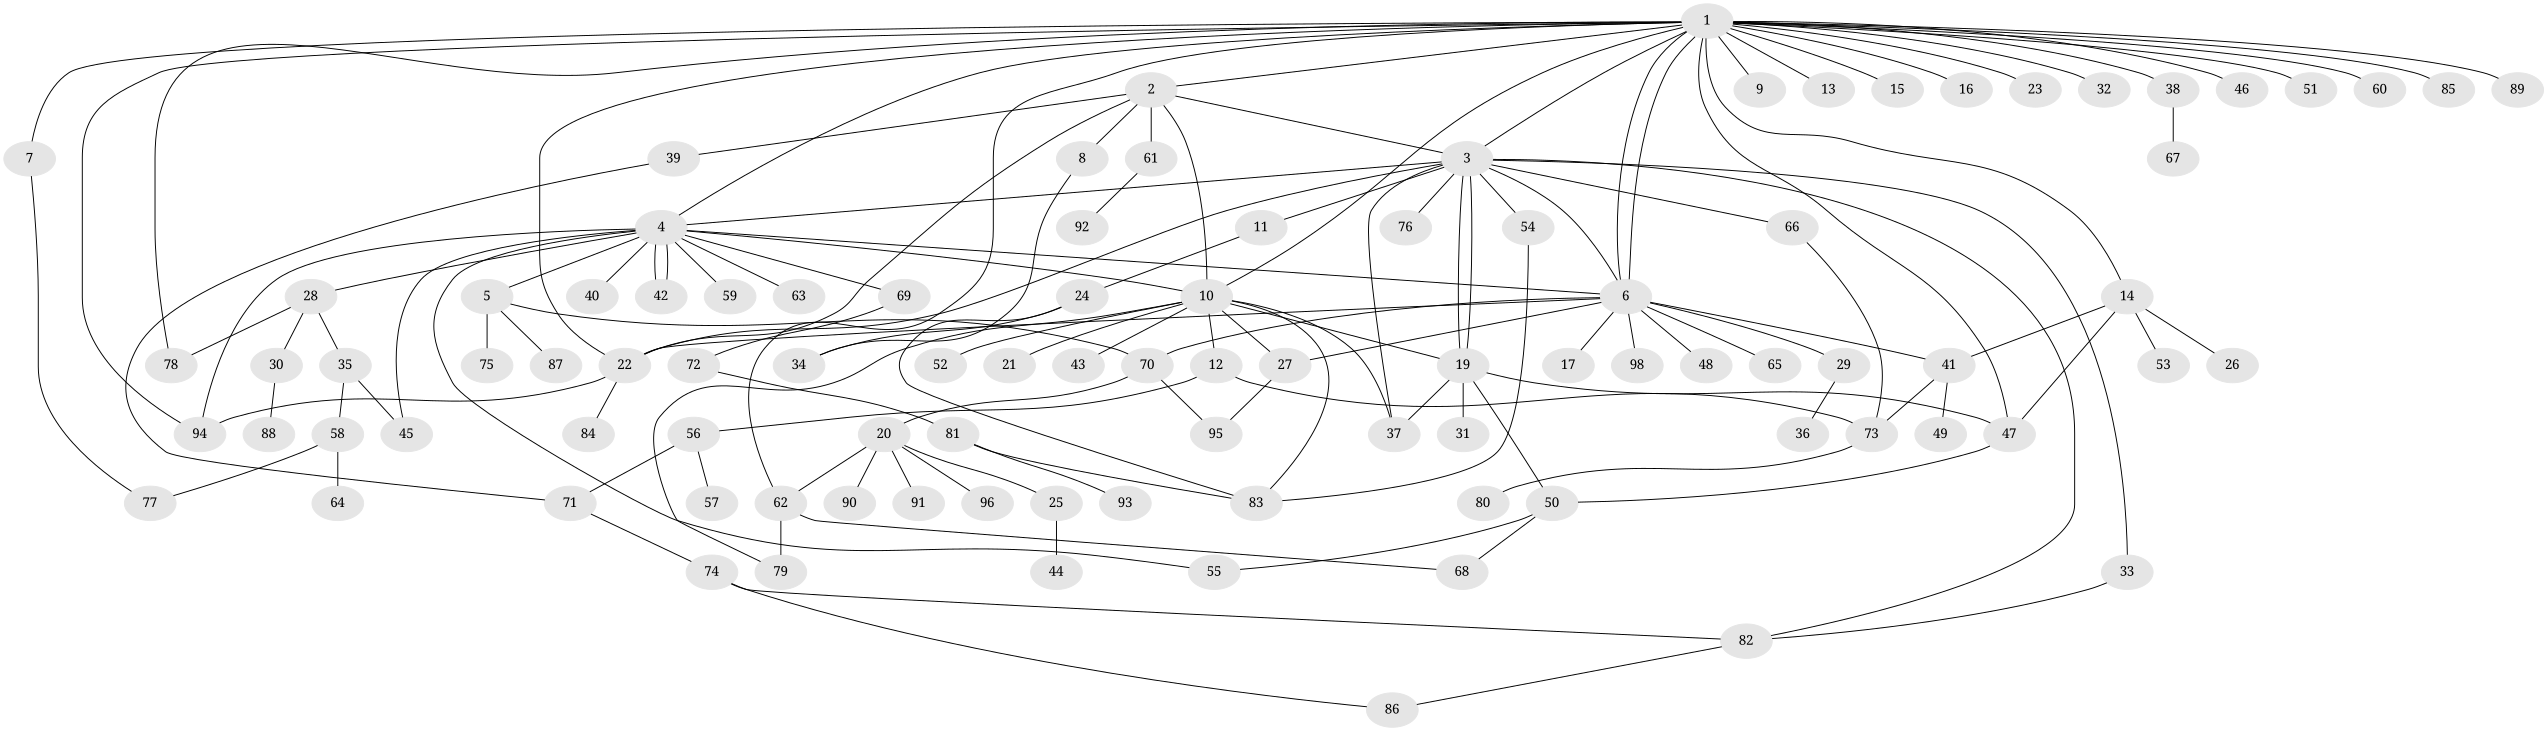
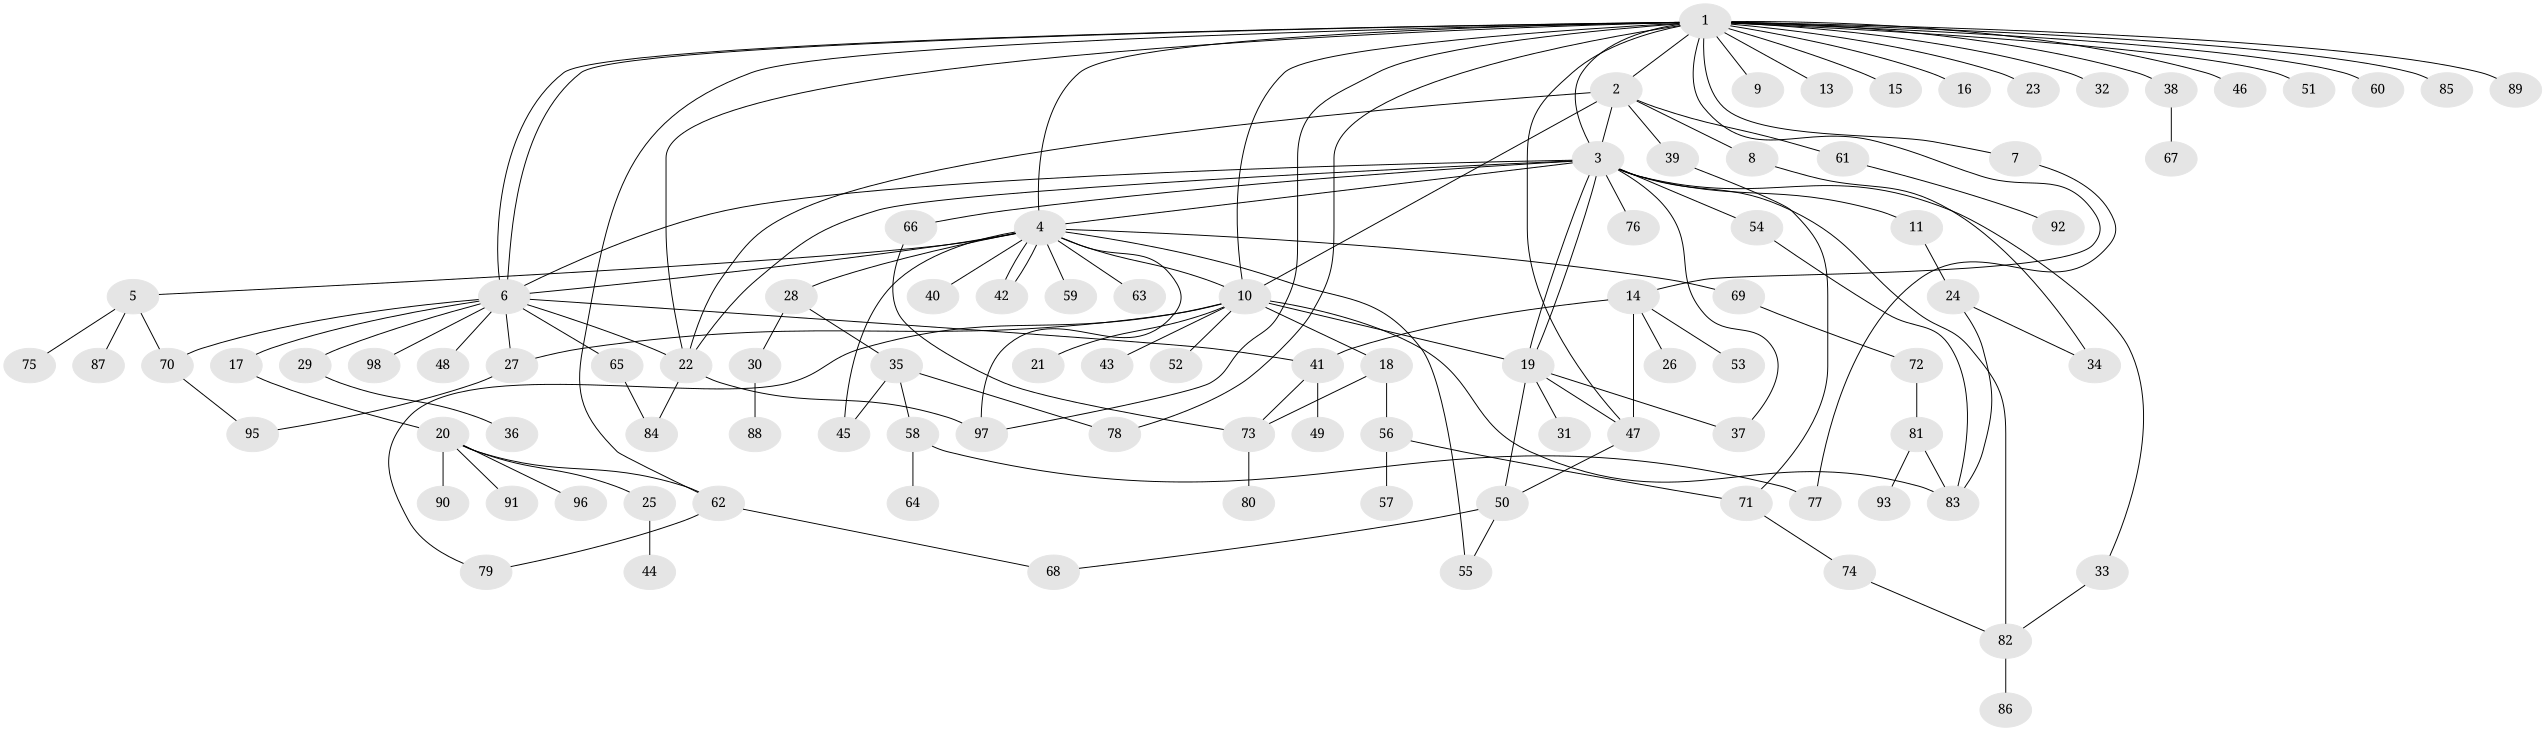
(241, 331) -> (1006, 400)
(1340, 340) -> none
(1216, 366) -> (1387, 366)
none -> (634, 400)
(1016, 400) -> (337, 405)
(200, 434) -> (982, 434)
(1046, 662) -> none
